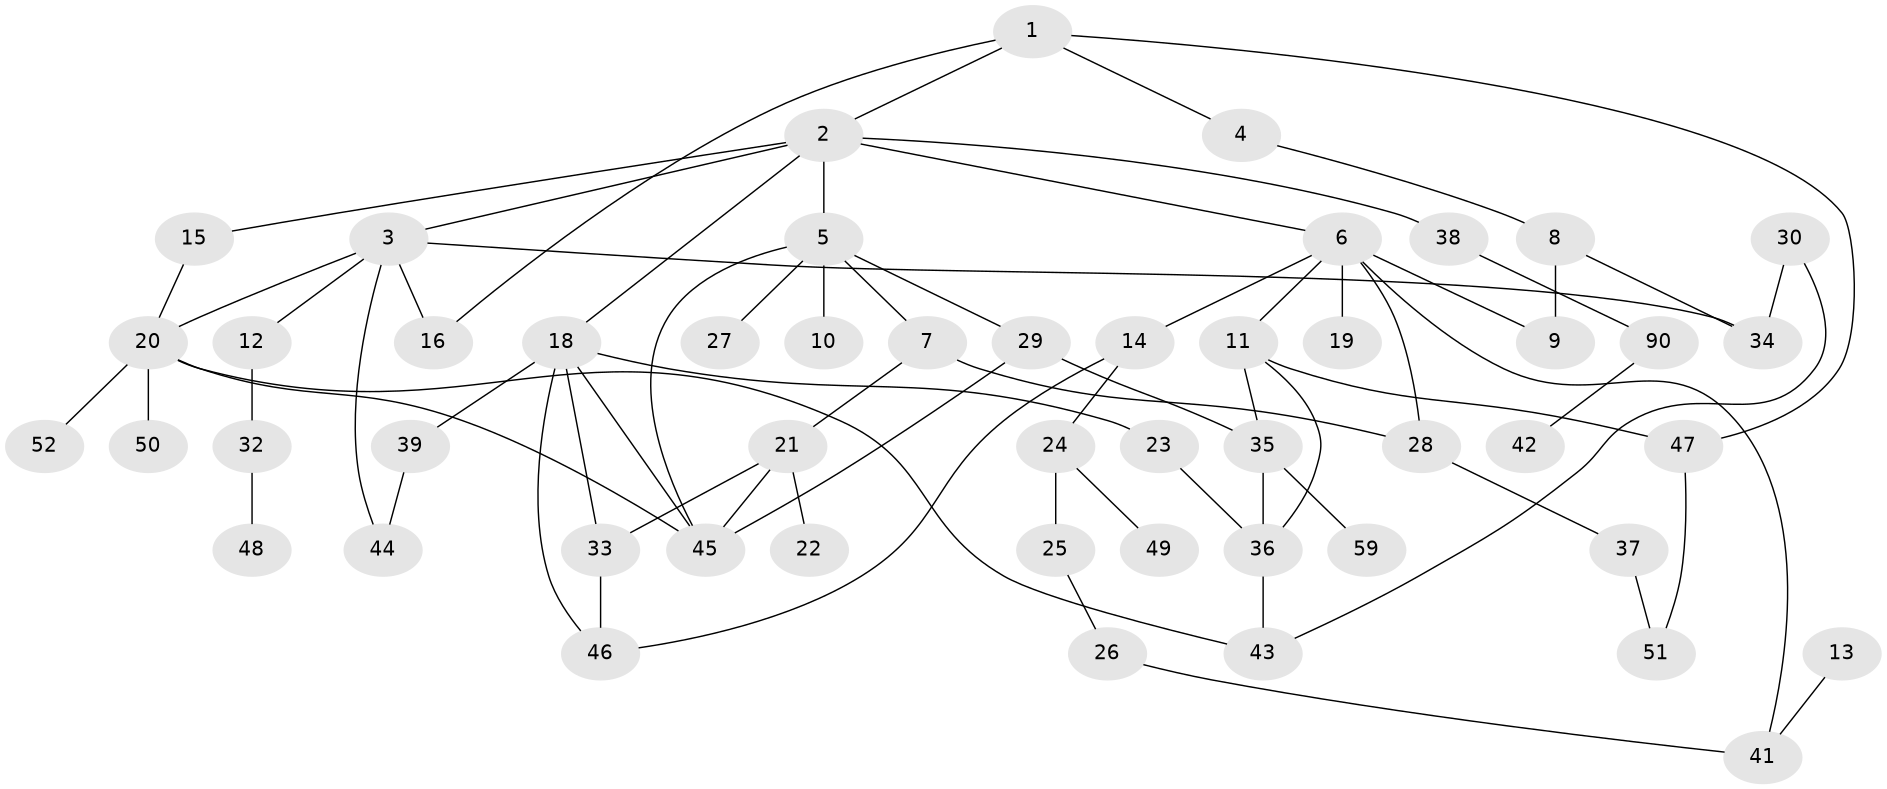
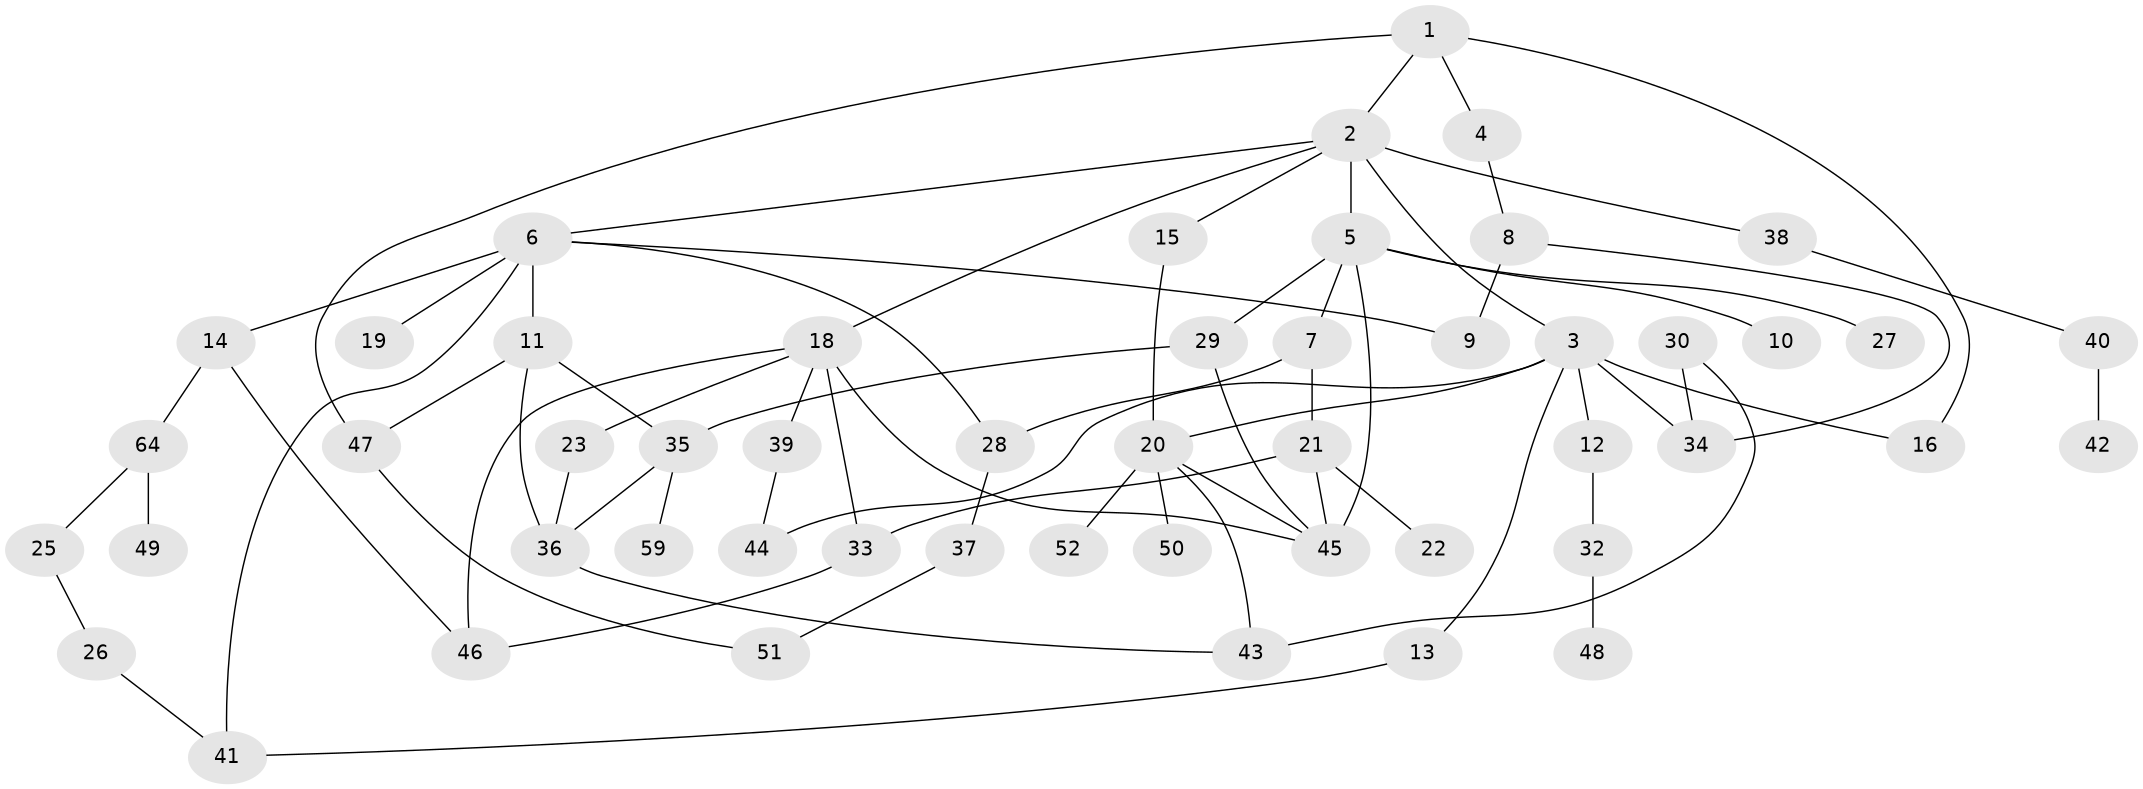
(1659, 343) -> (2098, 343)
(1056, 446) -> (148, 446)
none -> (1516, 506)
